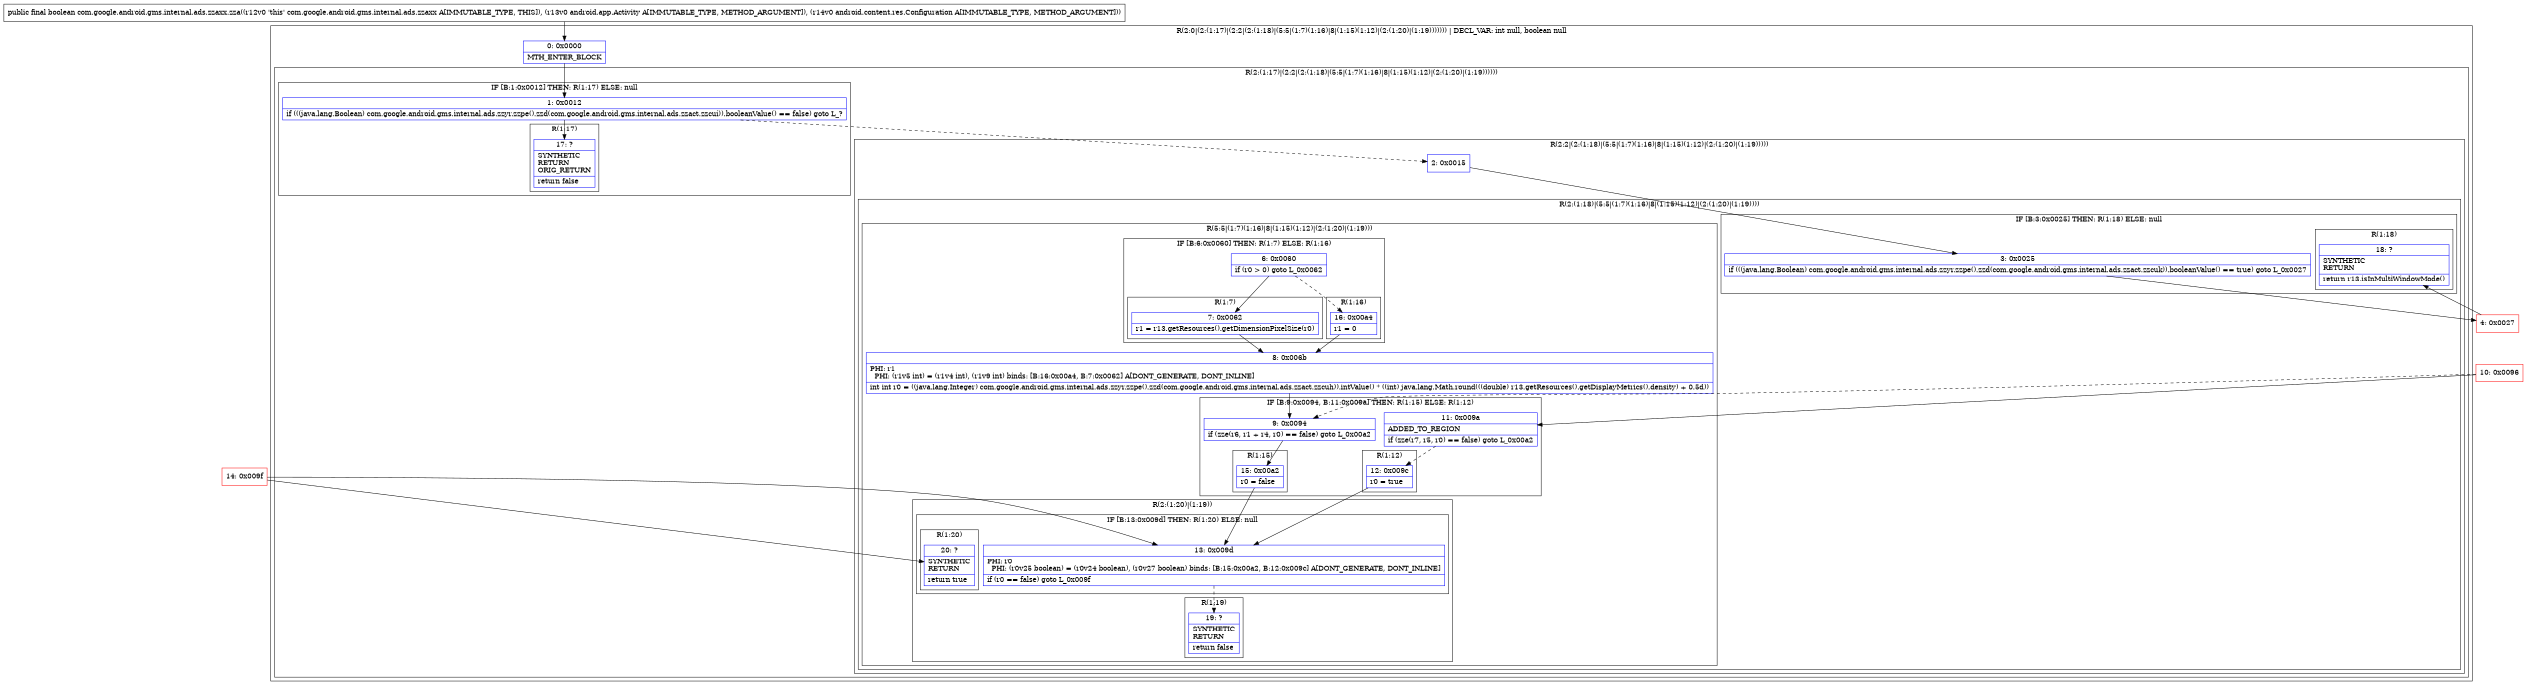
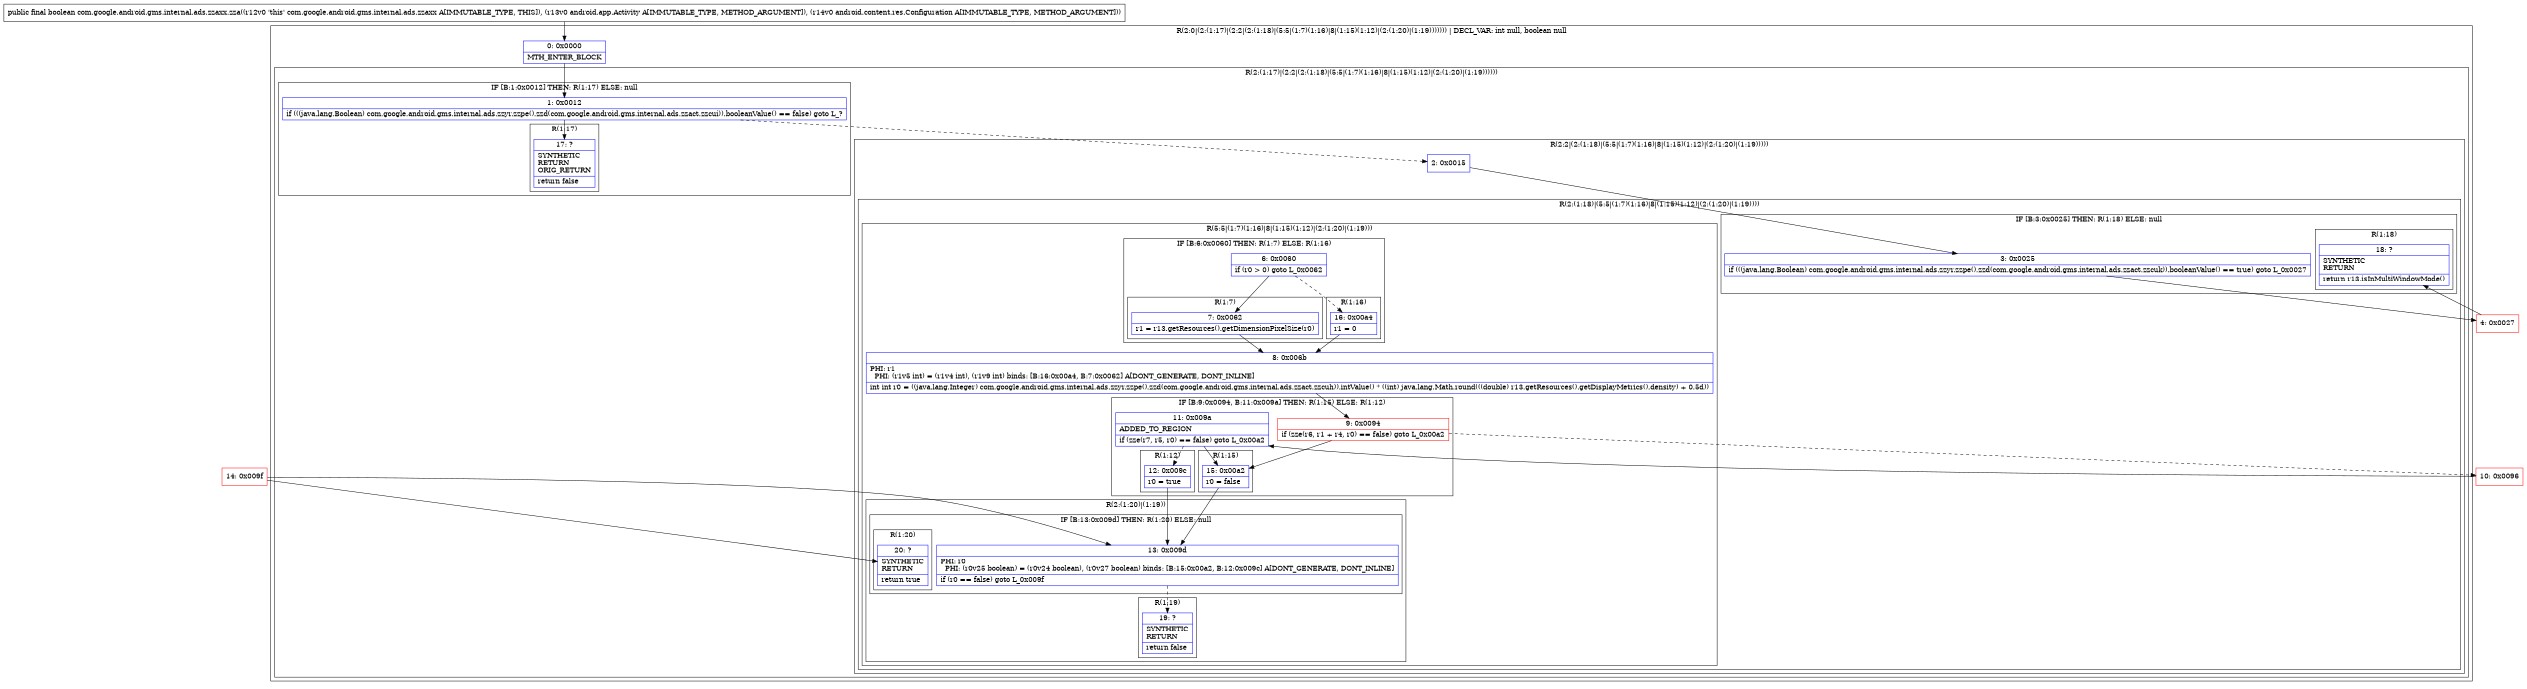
(1895, 390) -> (1960, 454)
(1290, 429) -> (1363, 429)
none -> (1210, 454)
